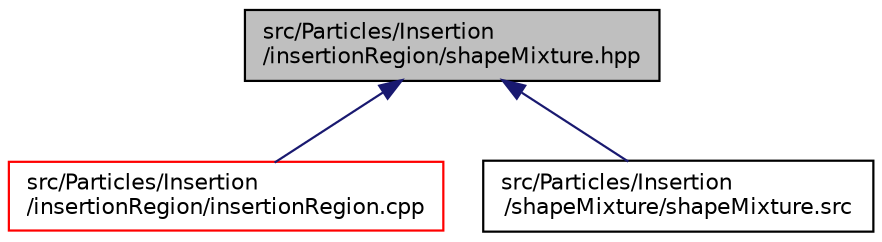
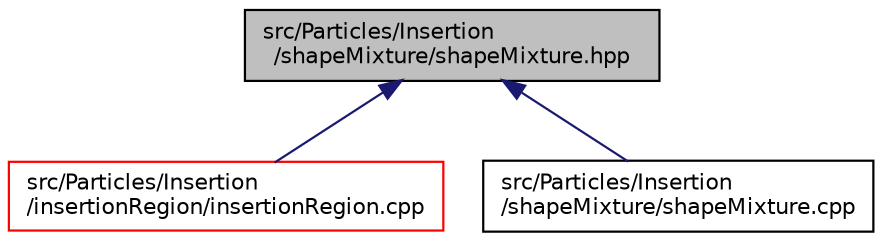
(452, 45) -> (452, 45)
(678, 196) -> (678, 196)
